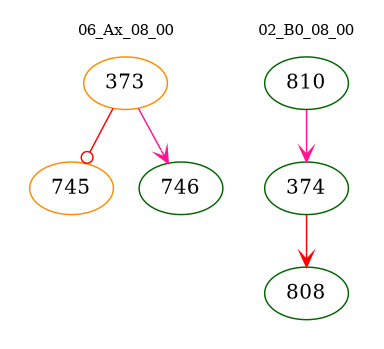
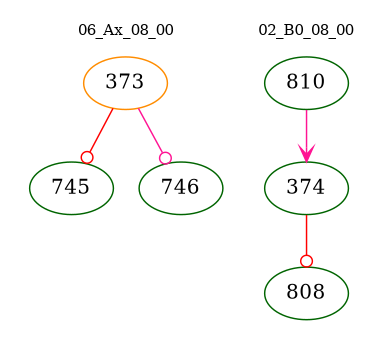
(150, 129) -> (150, 131)
(72, 188) -> (72, 188)
(307, 234) -> (307, 235)
